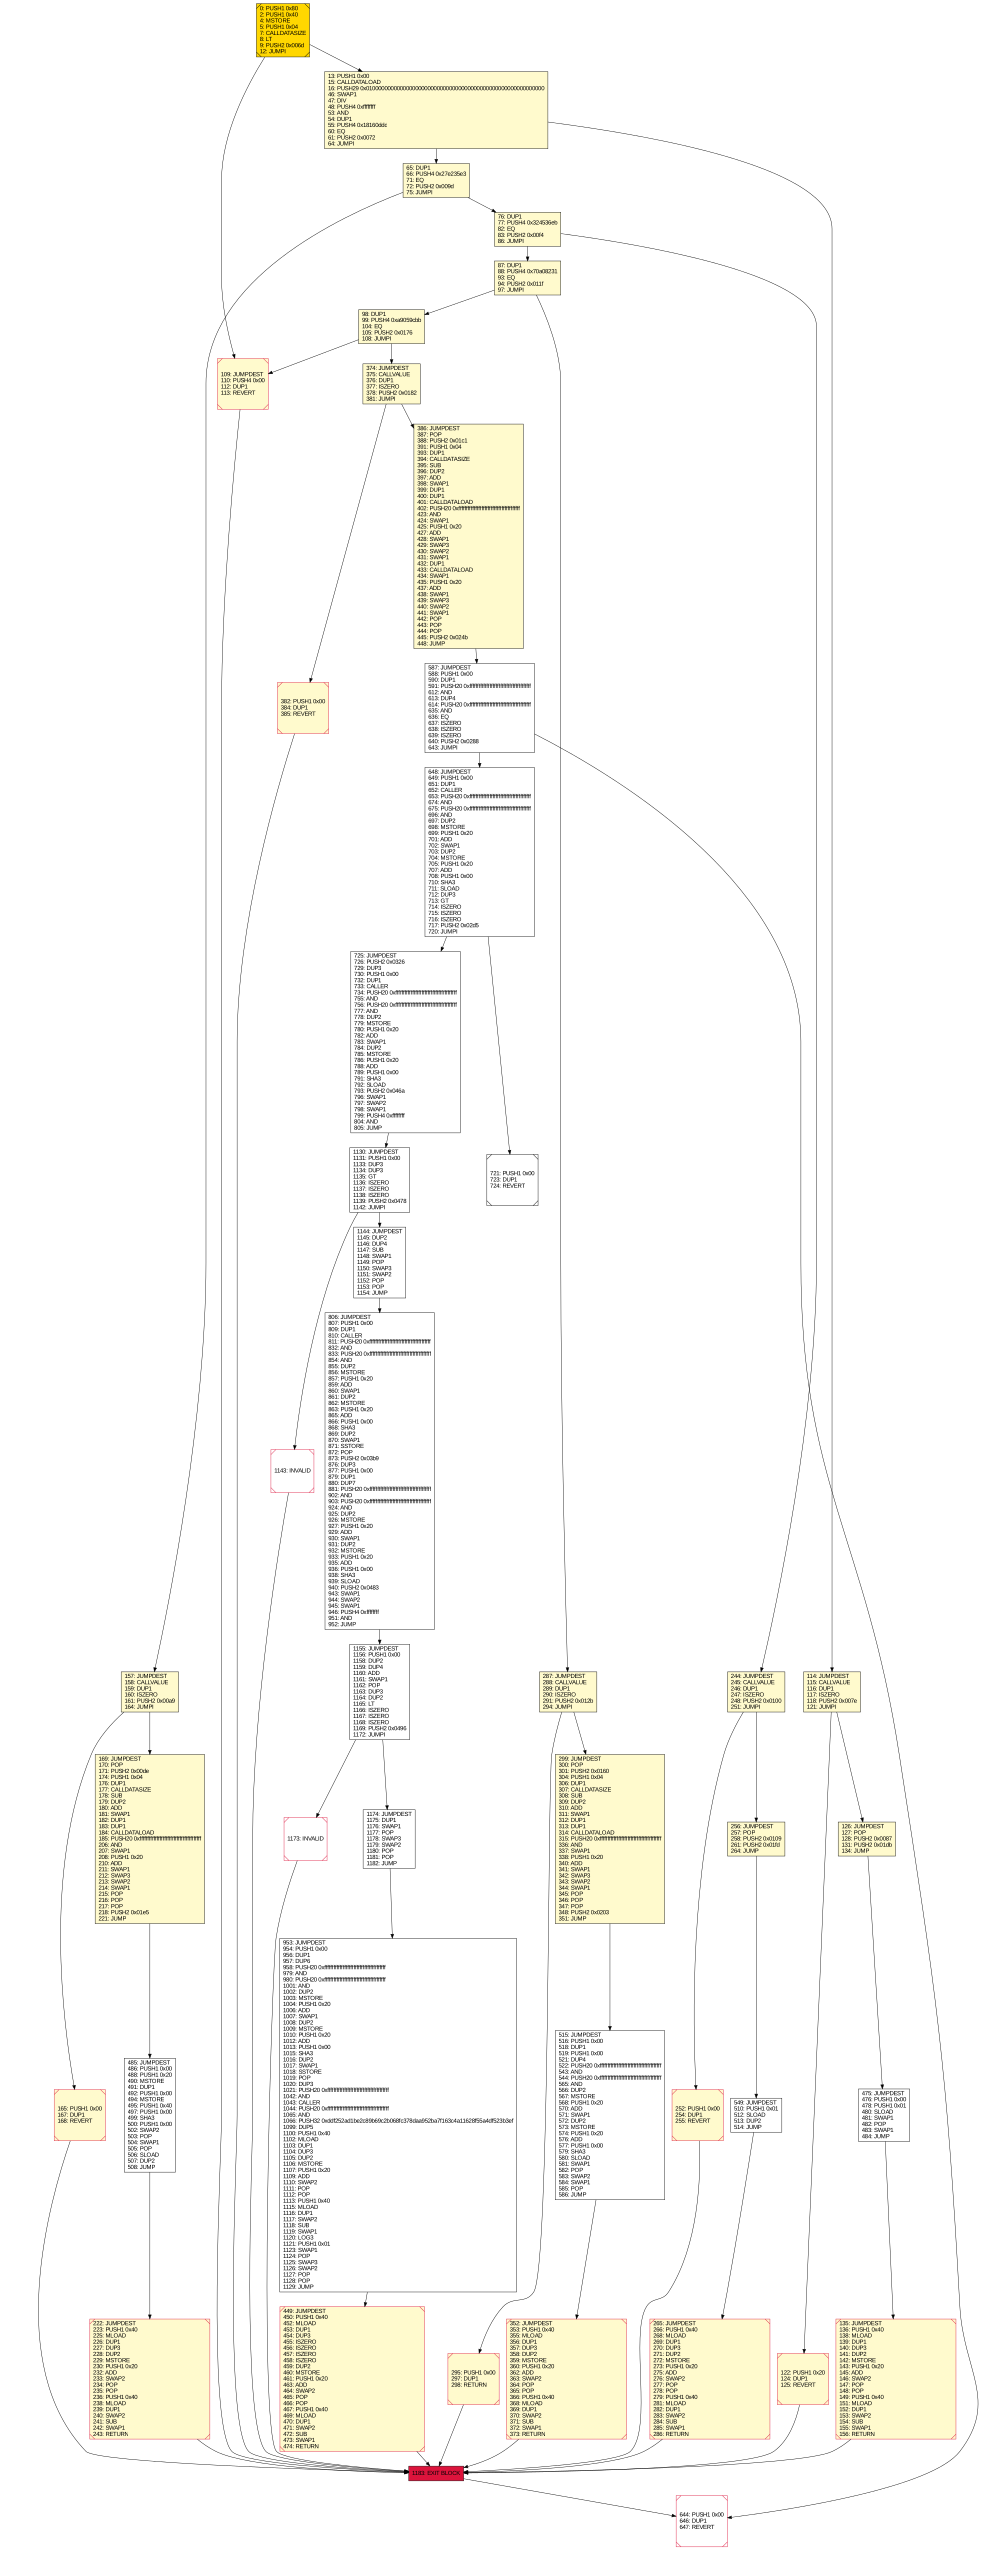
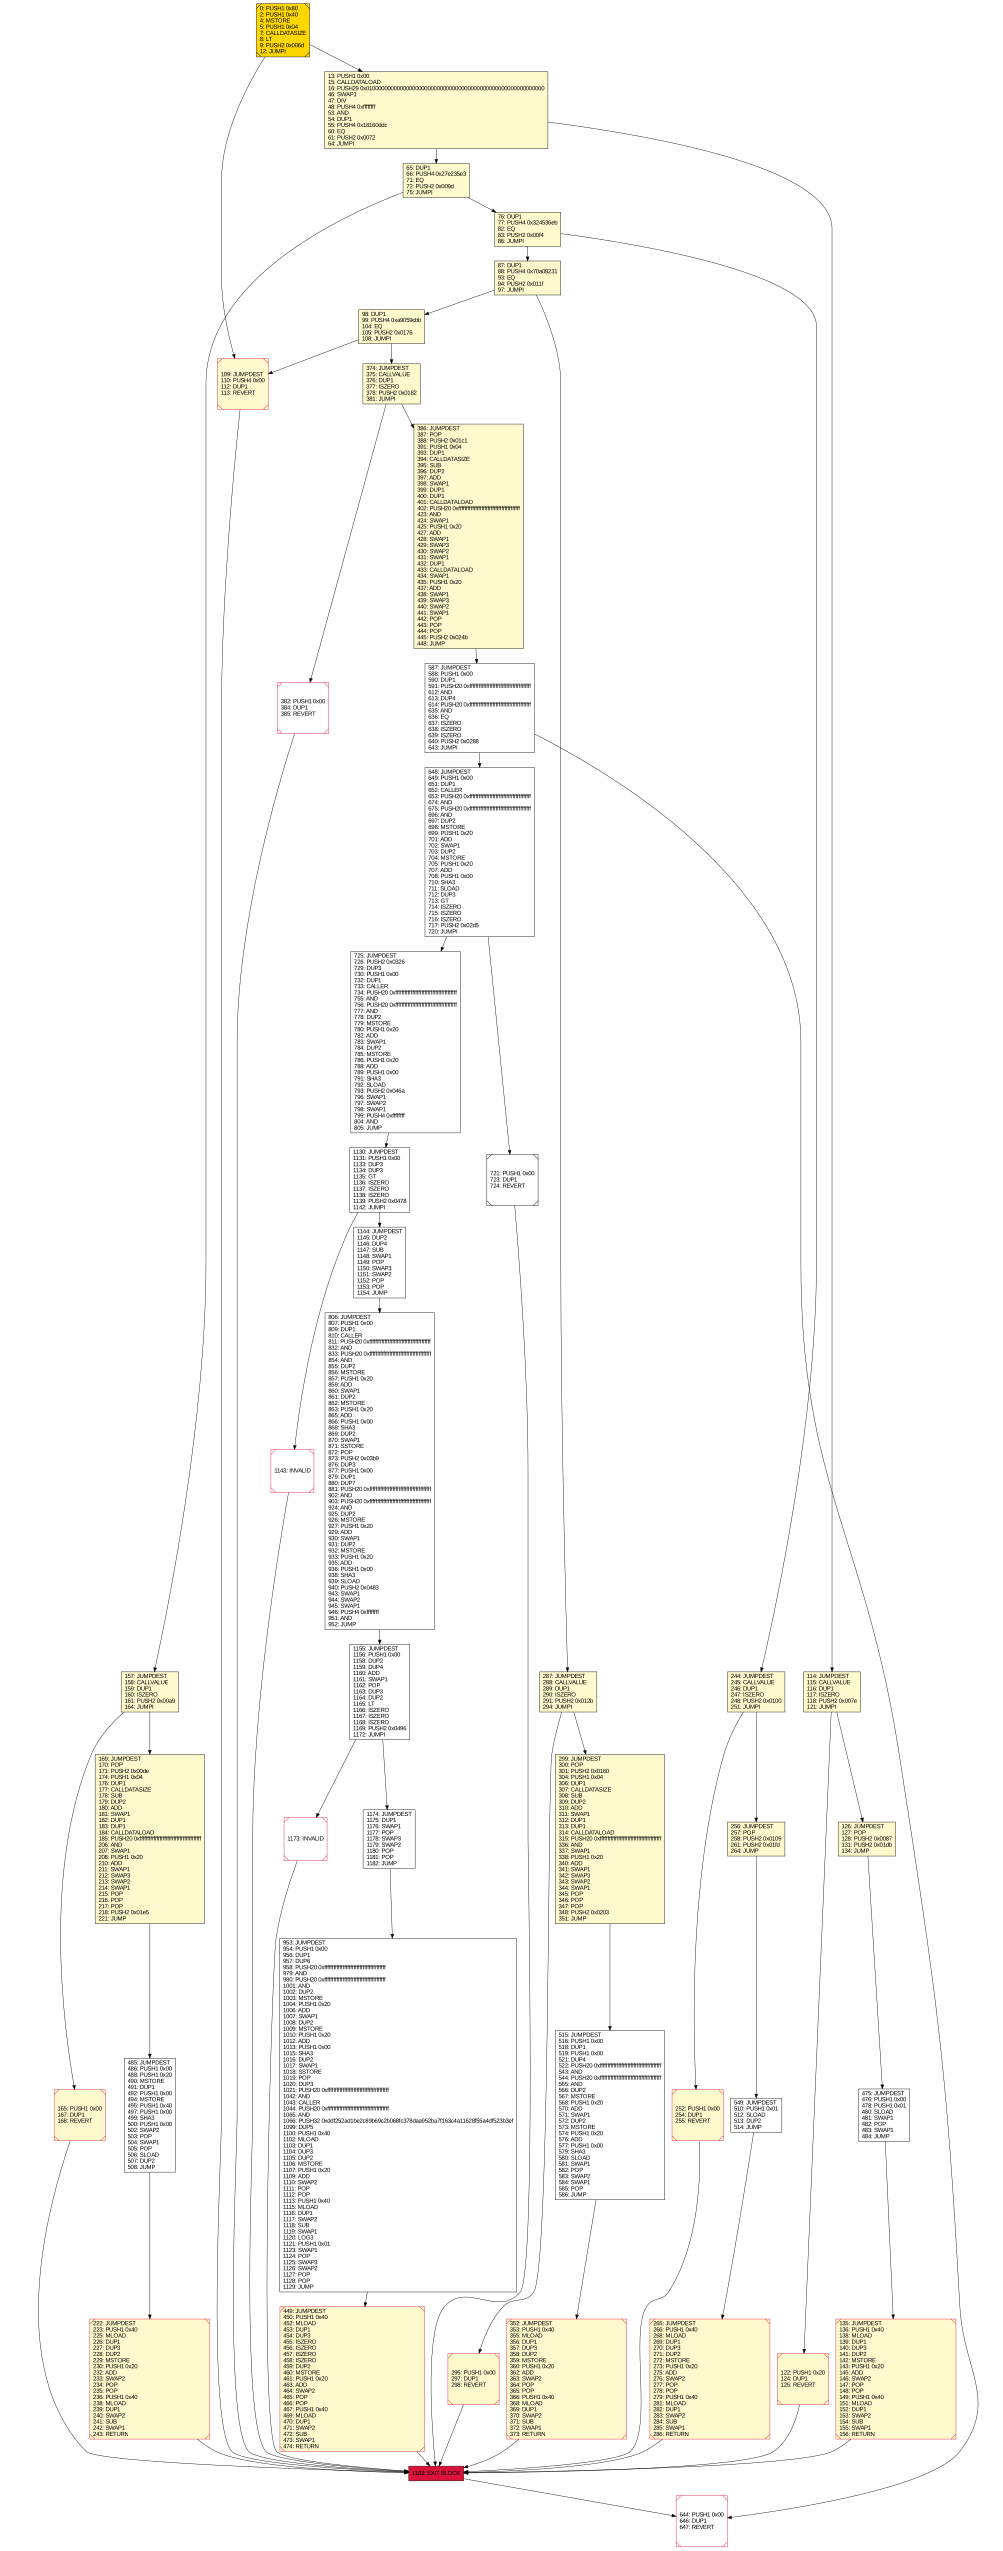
(303, 708) -> (303, 708)
none -> (528, 1869)
(474, 2379) -> (474, 2379)
